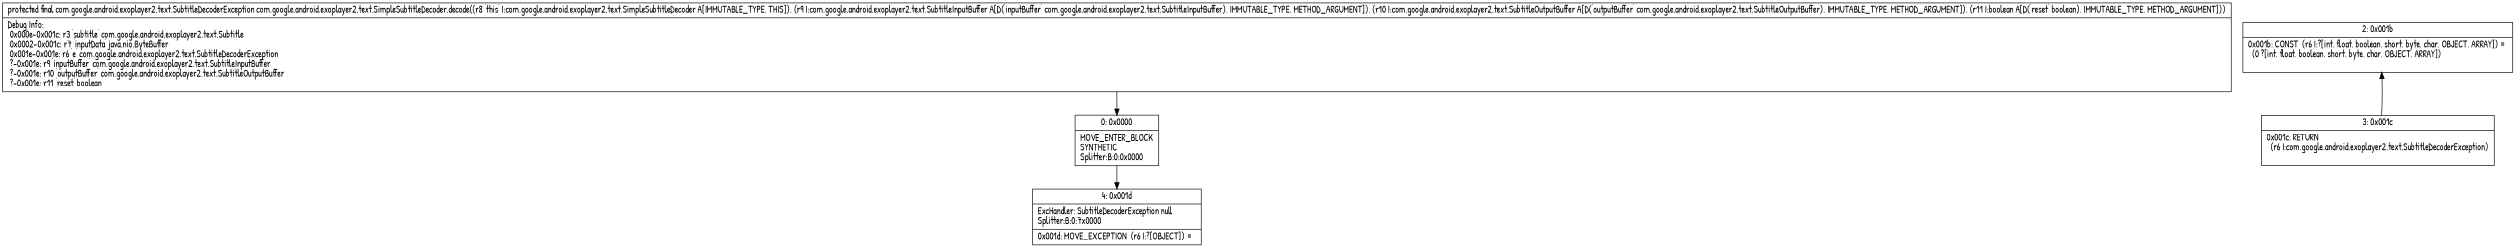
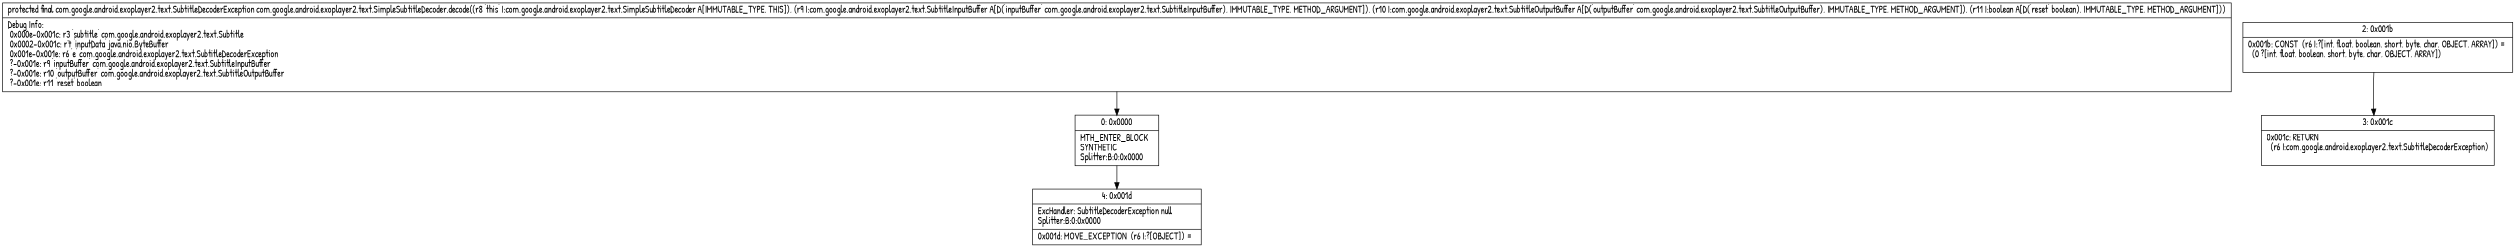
(2382, 97) -> (2373, 91)
(1117, 138) -> (1115, 138)
(1070, 221) -> (1069, 221)
